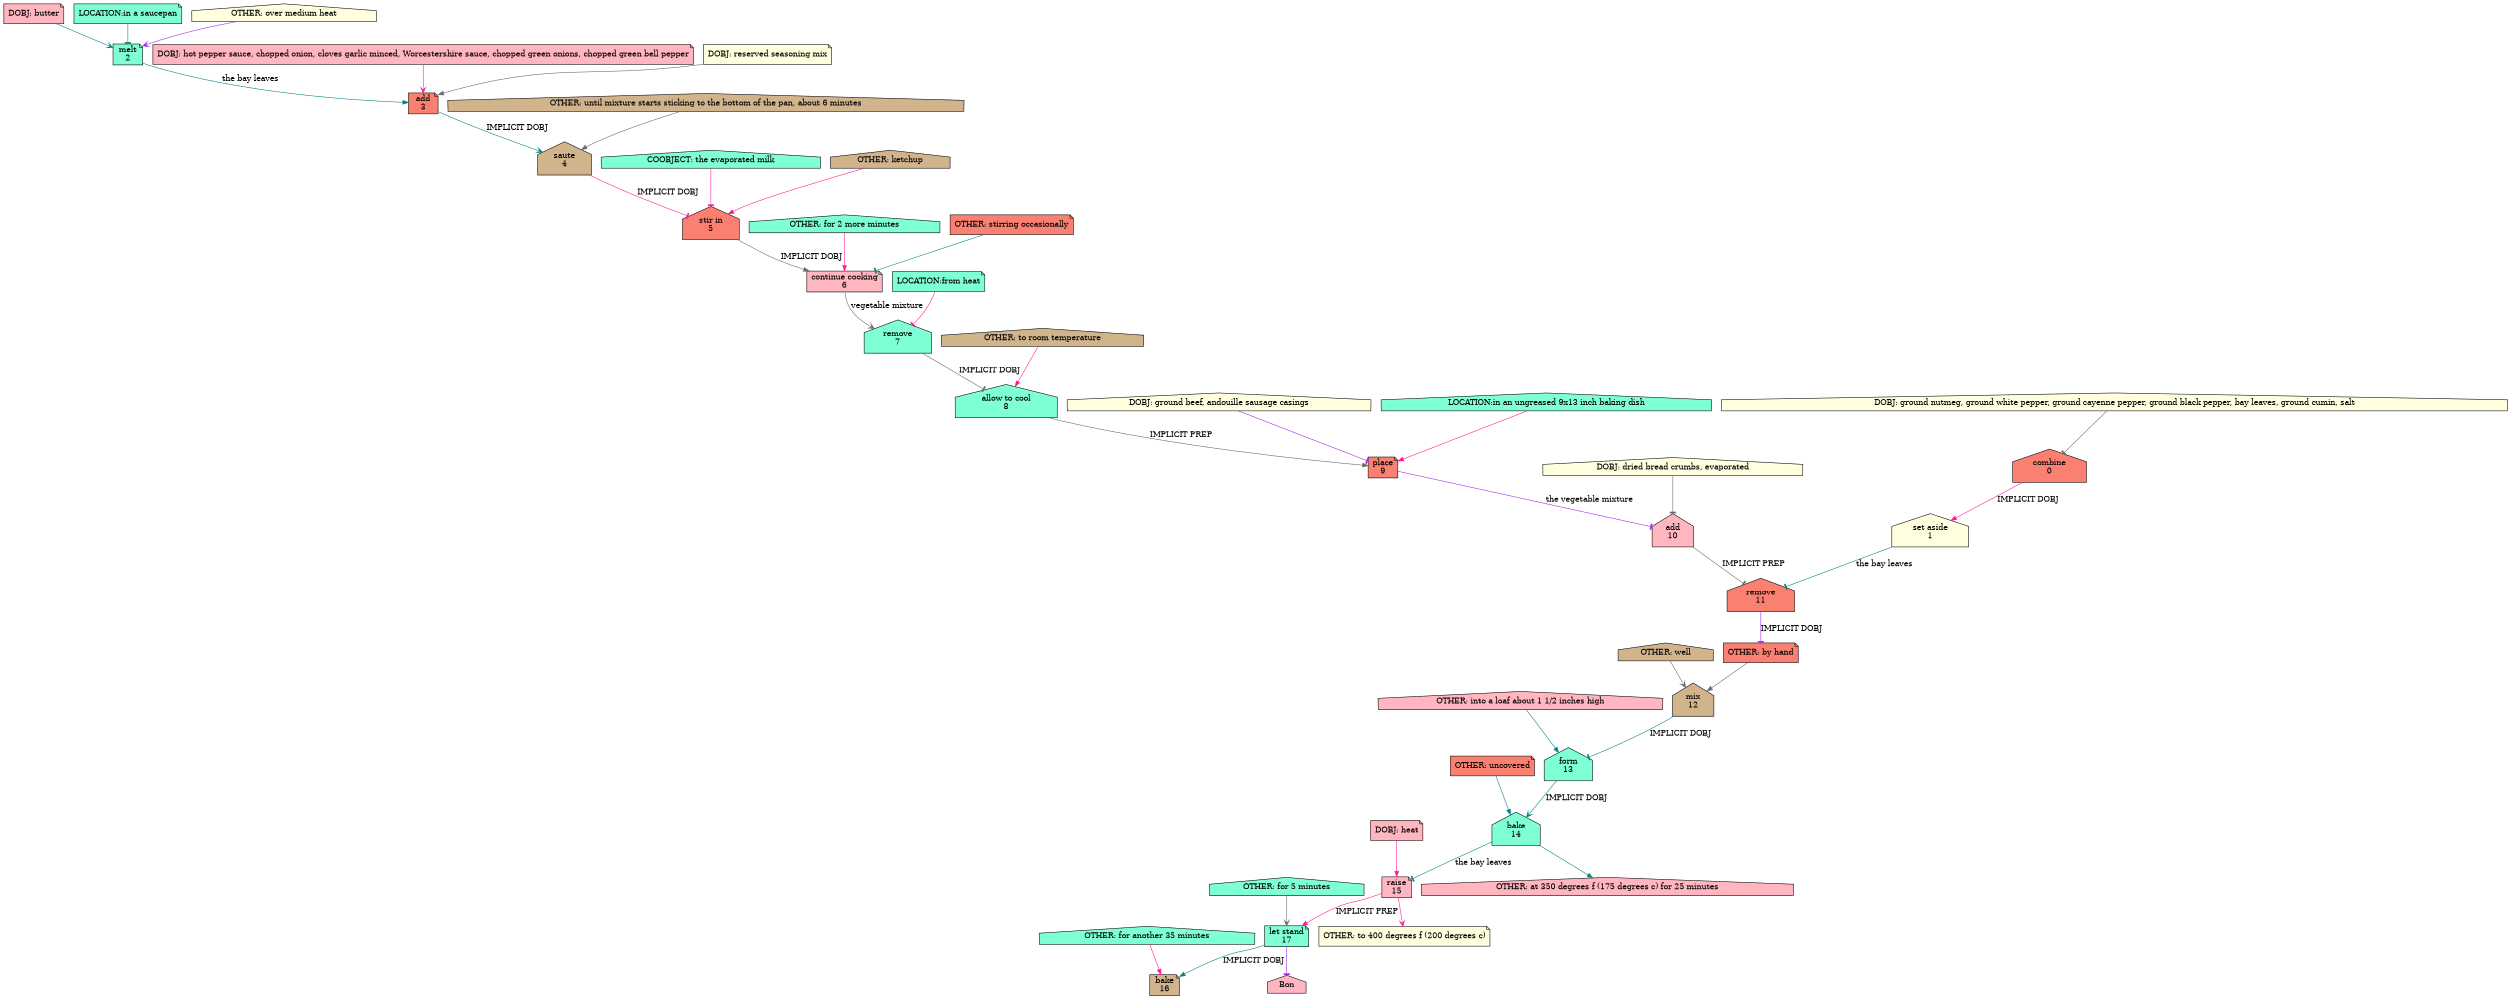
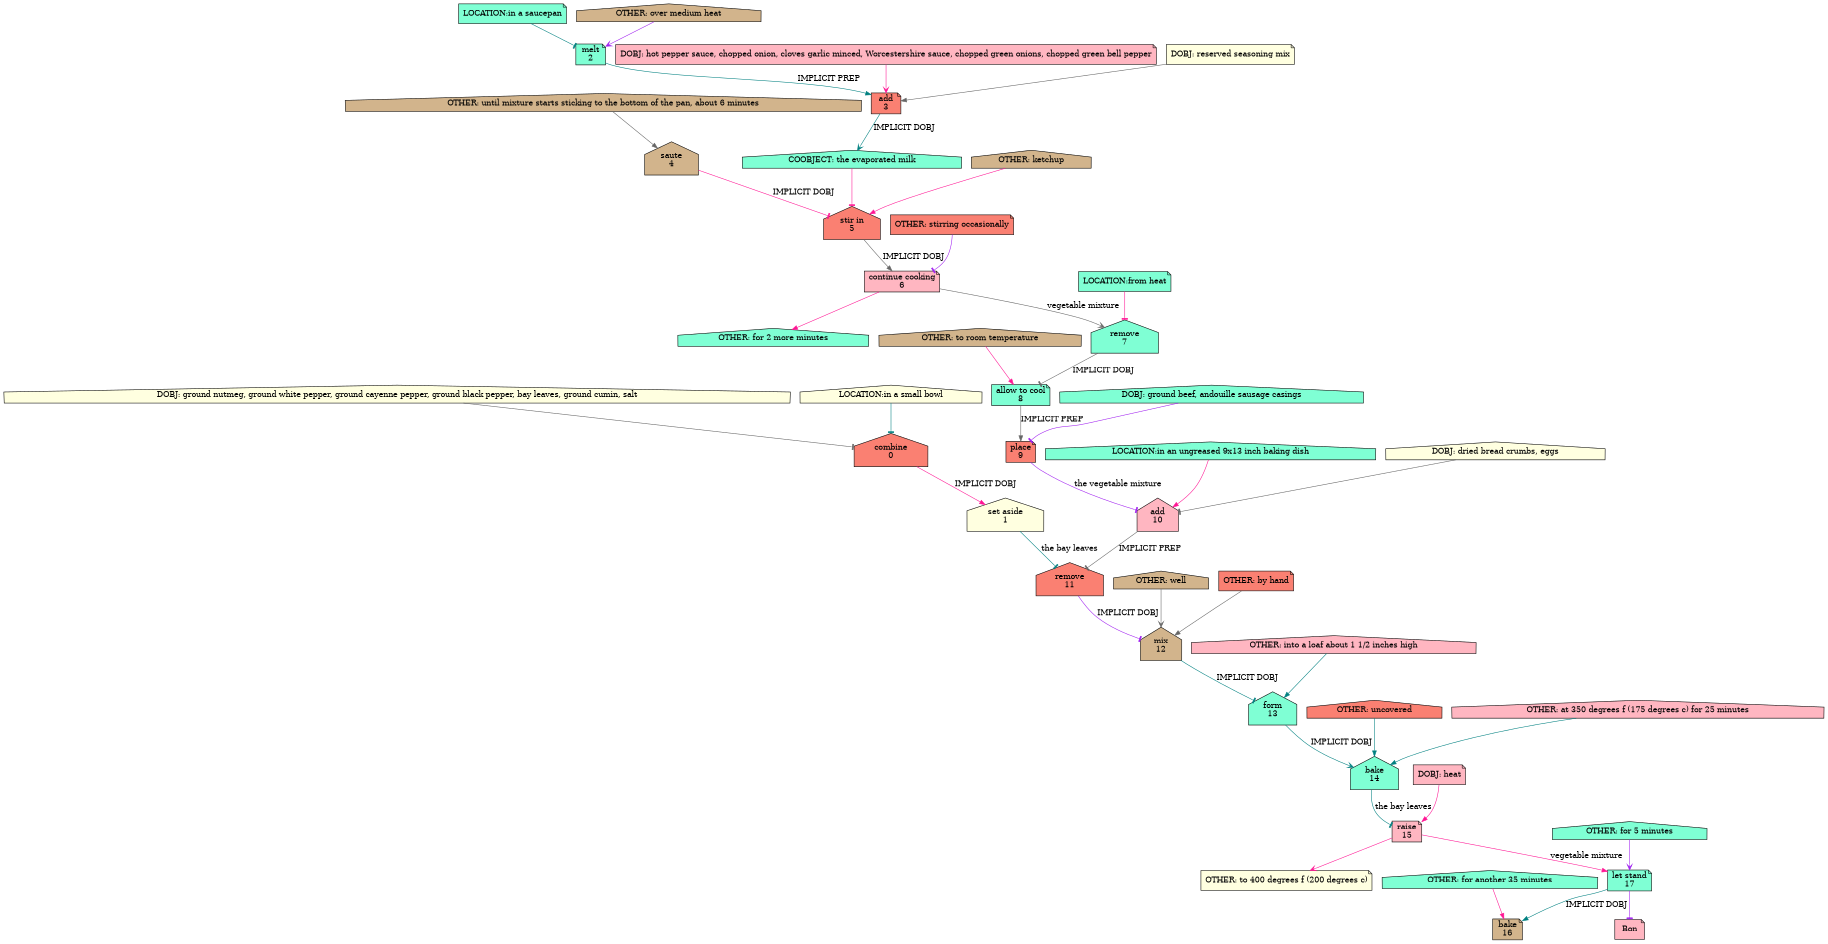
(34, 14) -> none
(284, 14) -> (669, 14)
(250, 79) -> (829, 79)
(487, 132) -> (870, 130)
(845, 249) -> (838, 310)
(930, 252) -> (948, 254)
none -> (891, 395)
(1006, 403) -> (1021, 395)
(1219, 403) -> (1212, 395)
(1465, 435) -> (1197, 485)
(1673, 467) -> (1495, 452)
(1761, 626) -> (1104, 622)
(1492, 766) -> (1374, 710)
(1564, 860) -> (1485, 735)
(1287, 908) -> (1630, 852)
(1367, 912) -> (1586, 856)
(1287, 985) -> (1630, 929)
